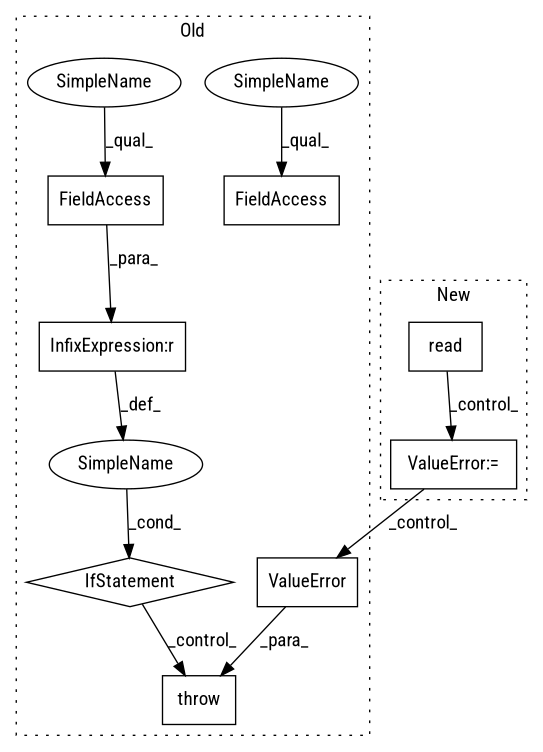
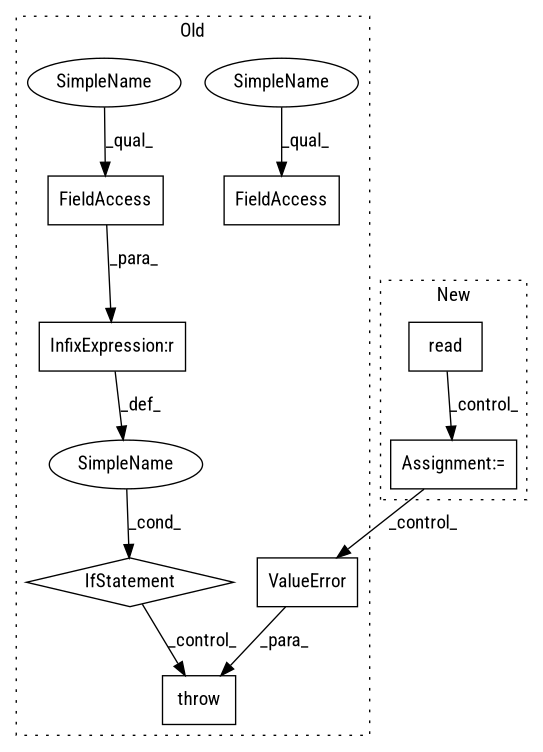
(454, 464) -> (454, 464)
